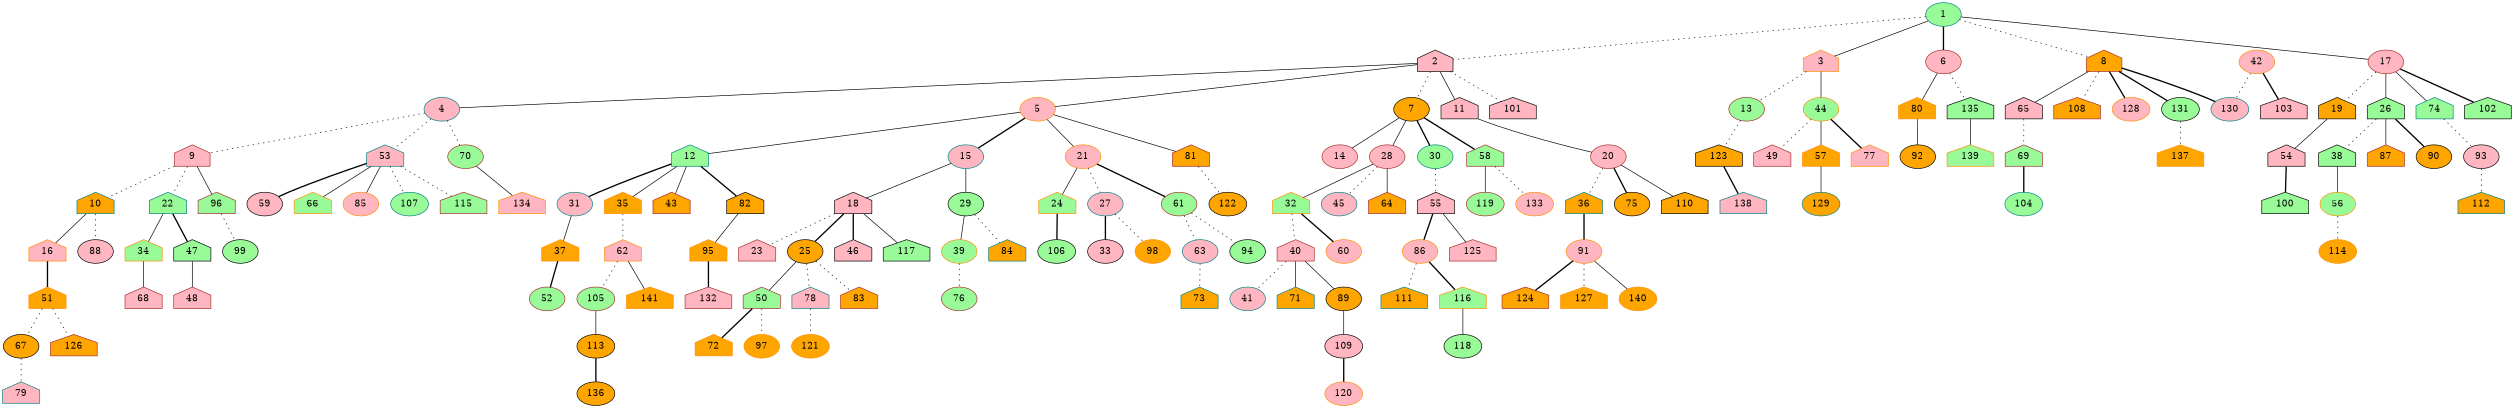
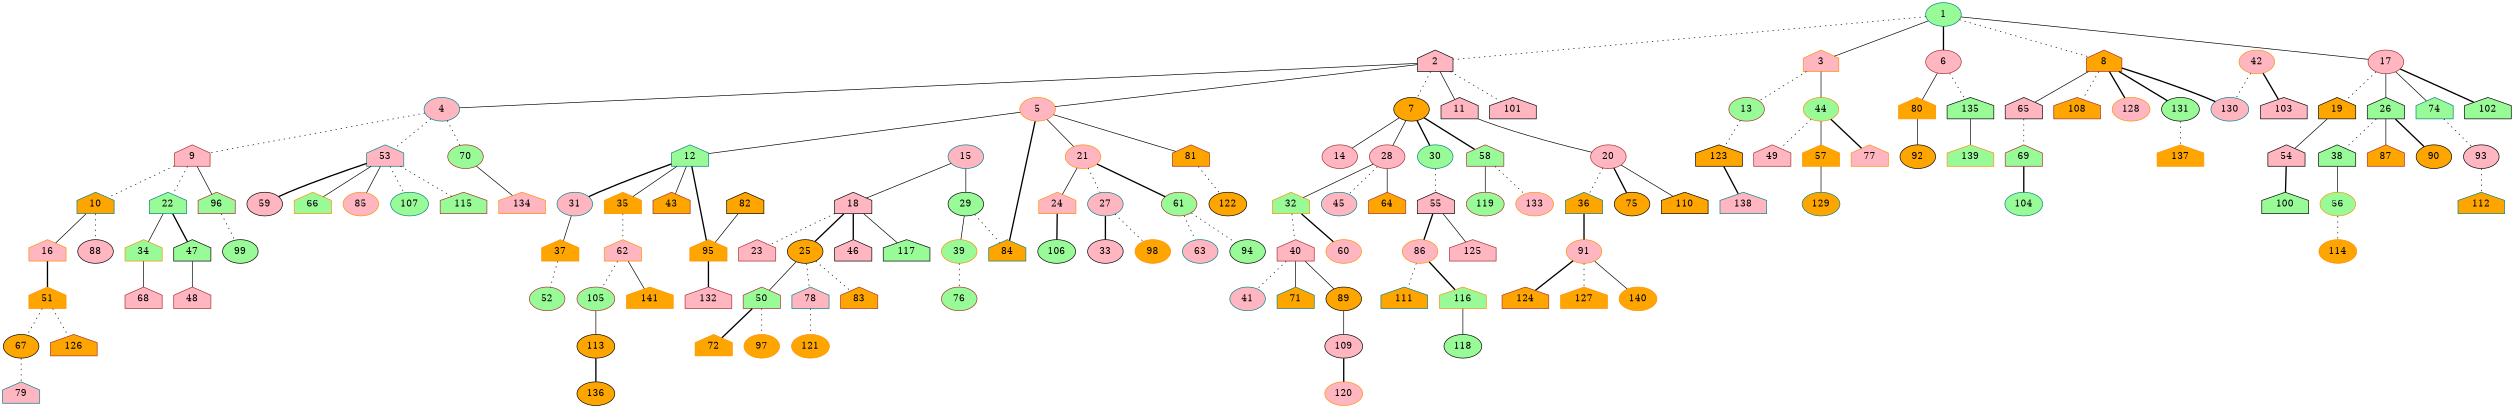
(1002, 133) -> (1022, 181)
(719, 181) -> (699, 203)
(1057, 204) -> (1057, 204)
(554, 274) -> (554, 274)
(1200, 299) -> none
